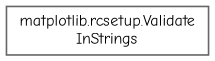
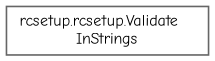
(108, 31) -> (108, 31)
